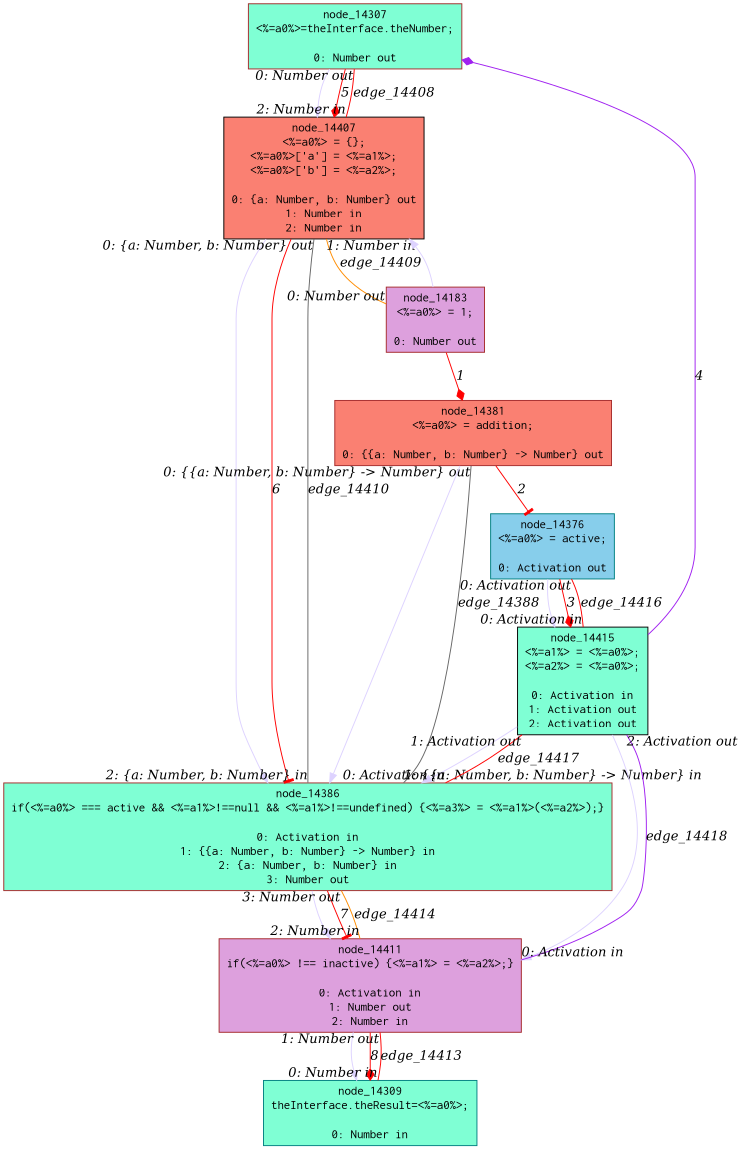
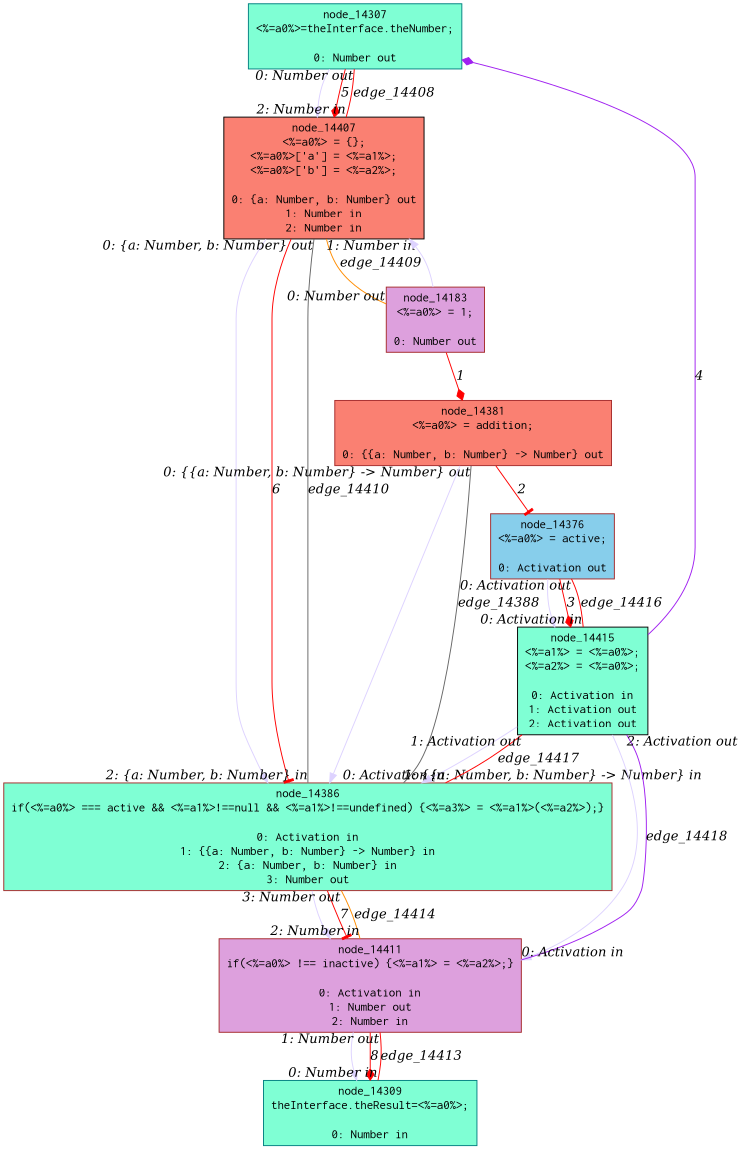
(355, 36) -> (355, 36)
(552, 546) -> (552, 546)
